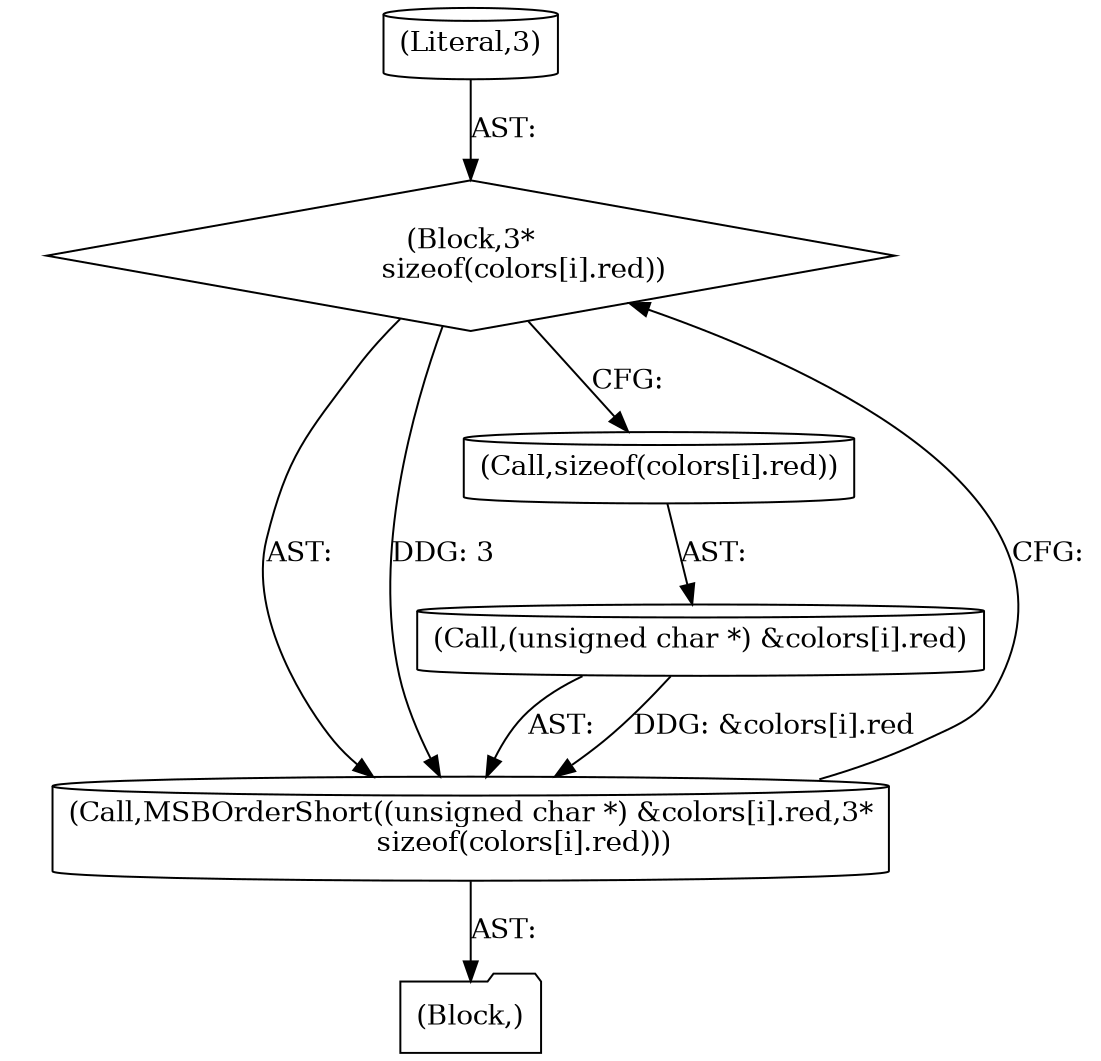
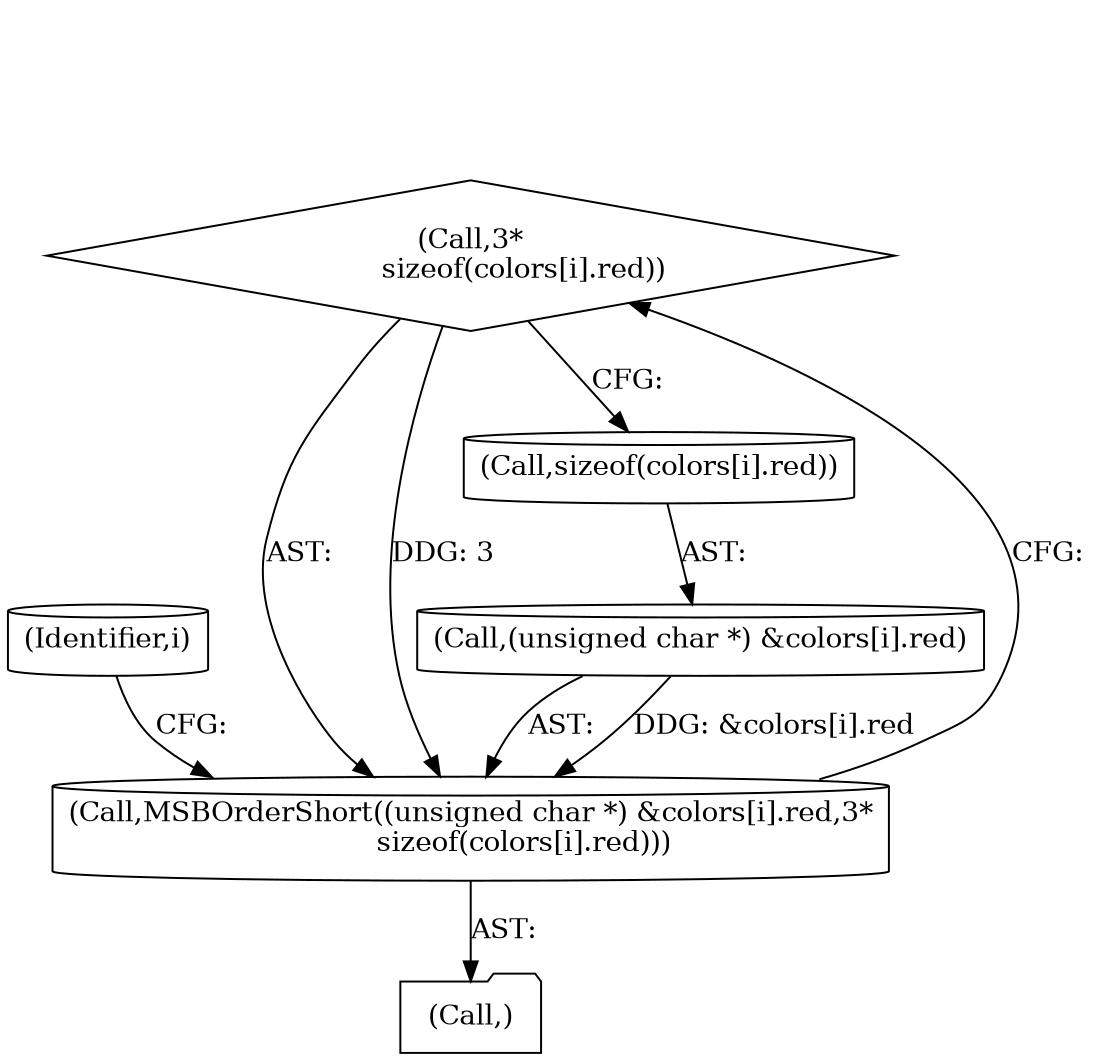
(471, 44) -> none
(471, 256) -> (471, 256)
none -> (108, 640)
(471, 1017) -> (471, 1017)
